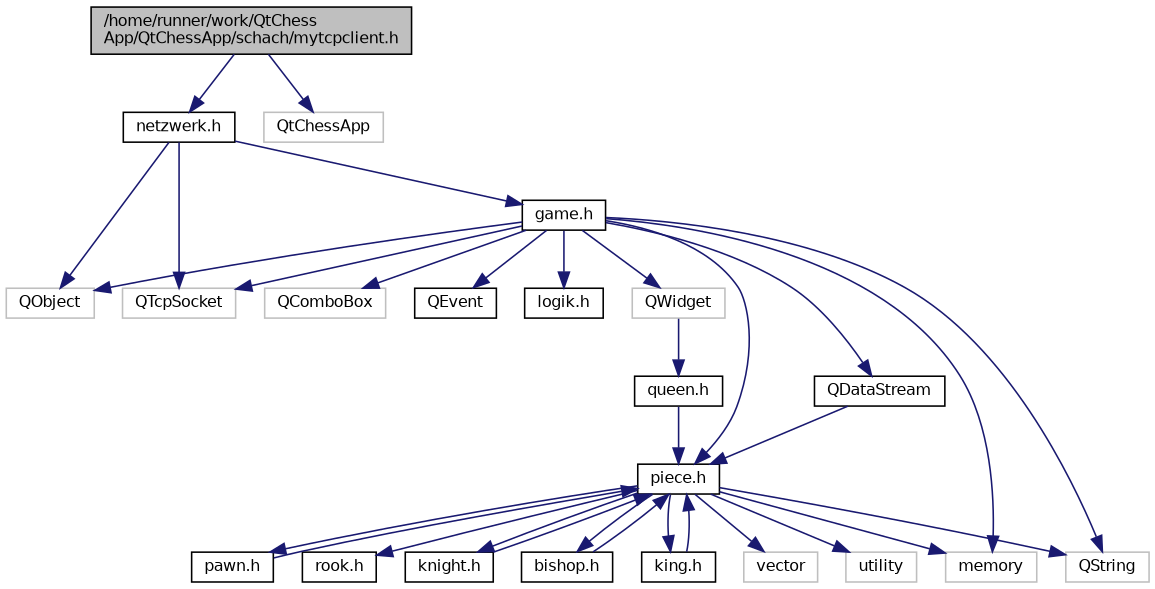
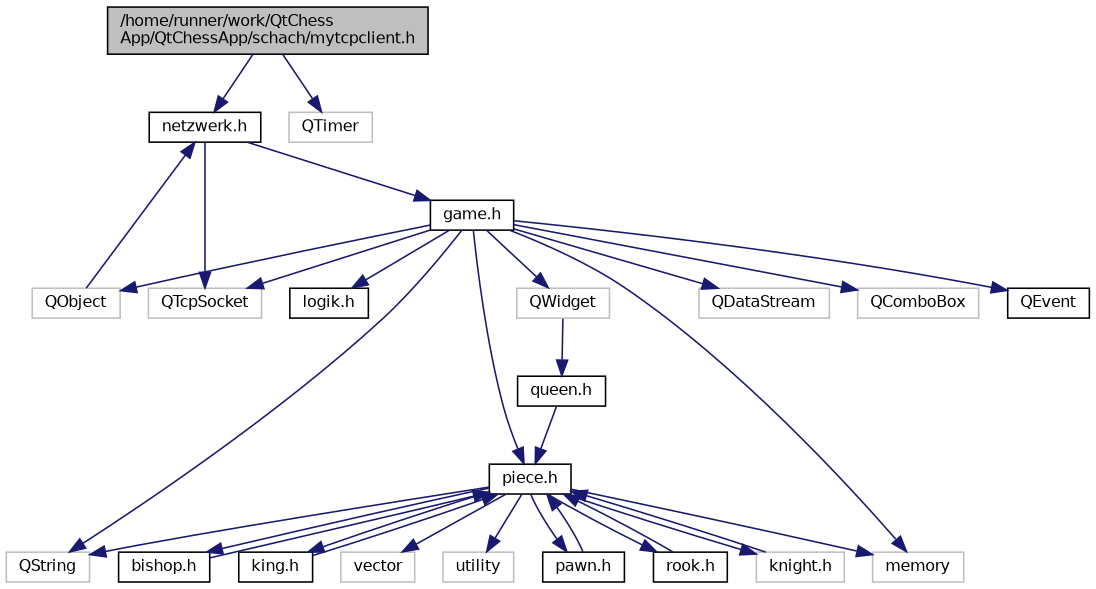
(324, 127) -> (331, 127)
(119, 209) -> (136, 222)
(880, 391) -> (764, 303)
(786, 432) -> (626, 526)
(449, 567) -> (800, 567)
